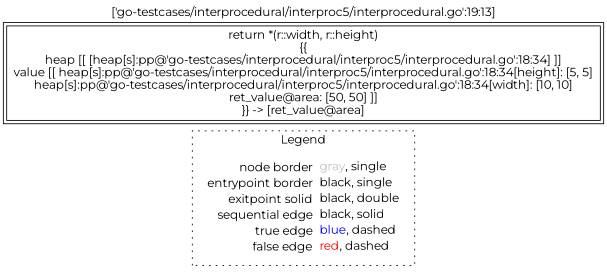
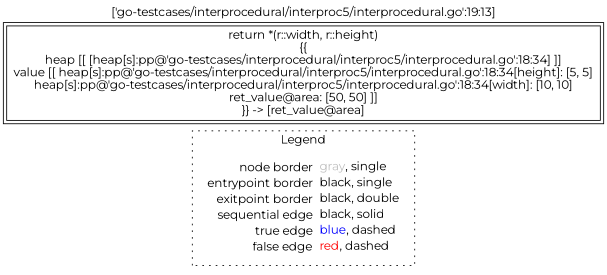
(272, 199) -> (266, 199)
